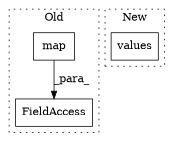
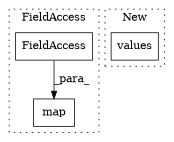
(54, 18) -> (54, 18)
(54, 76) -> (54, 76)
